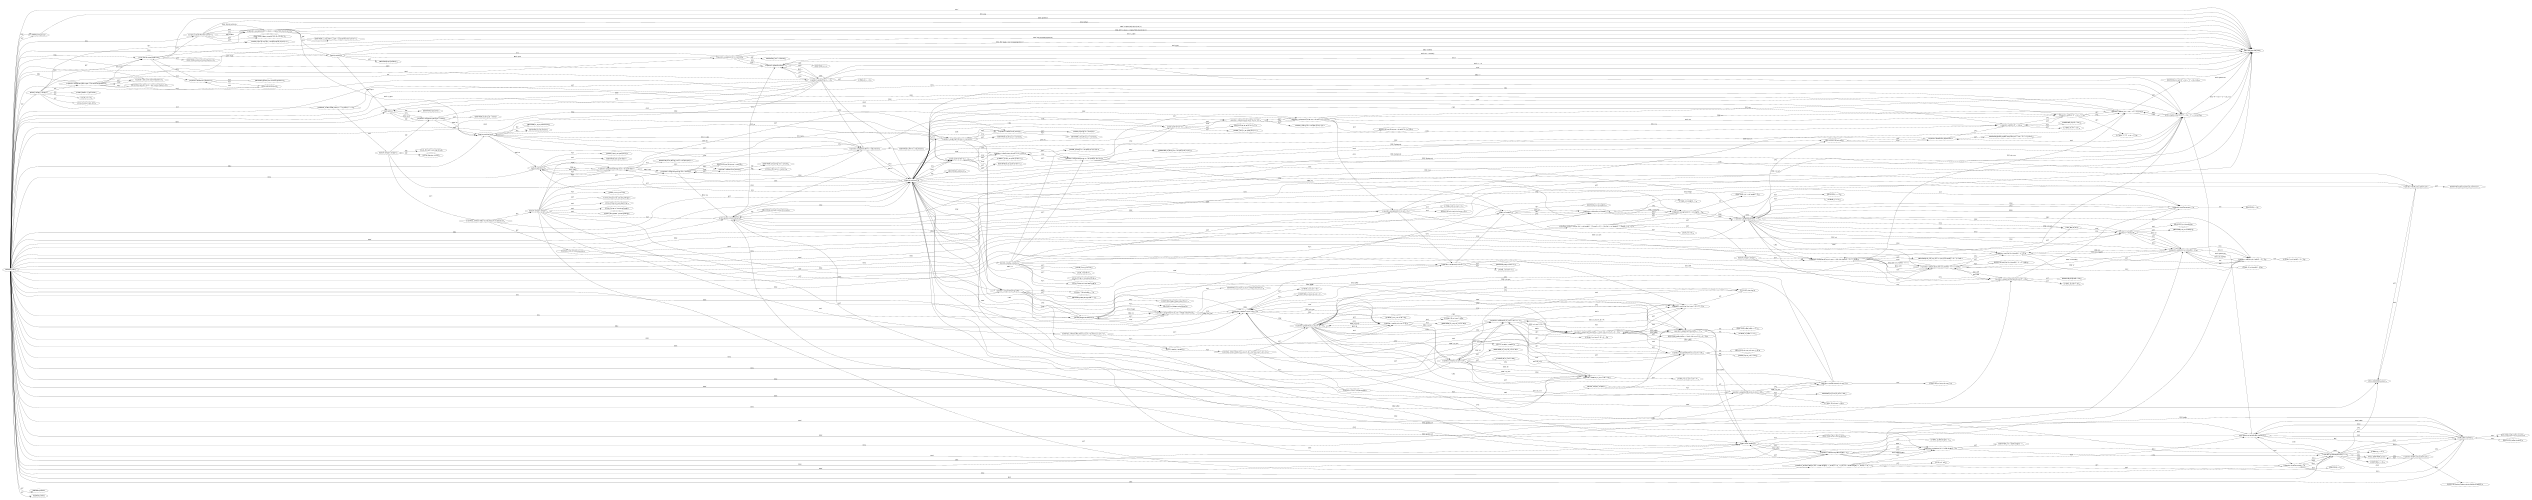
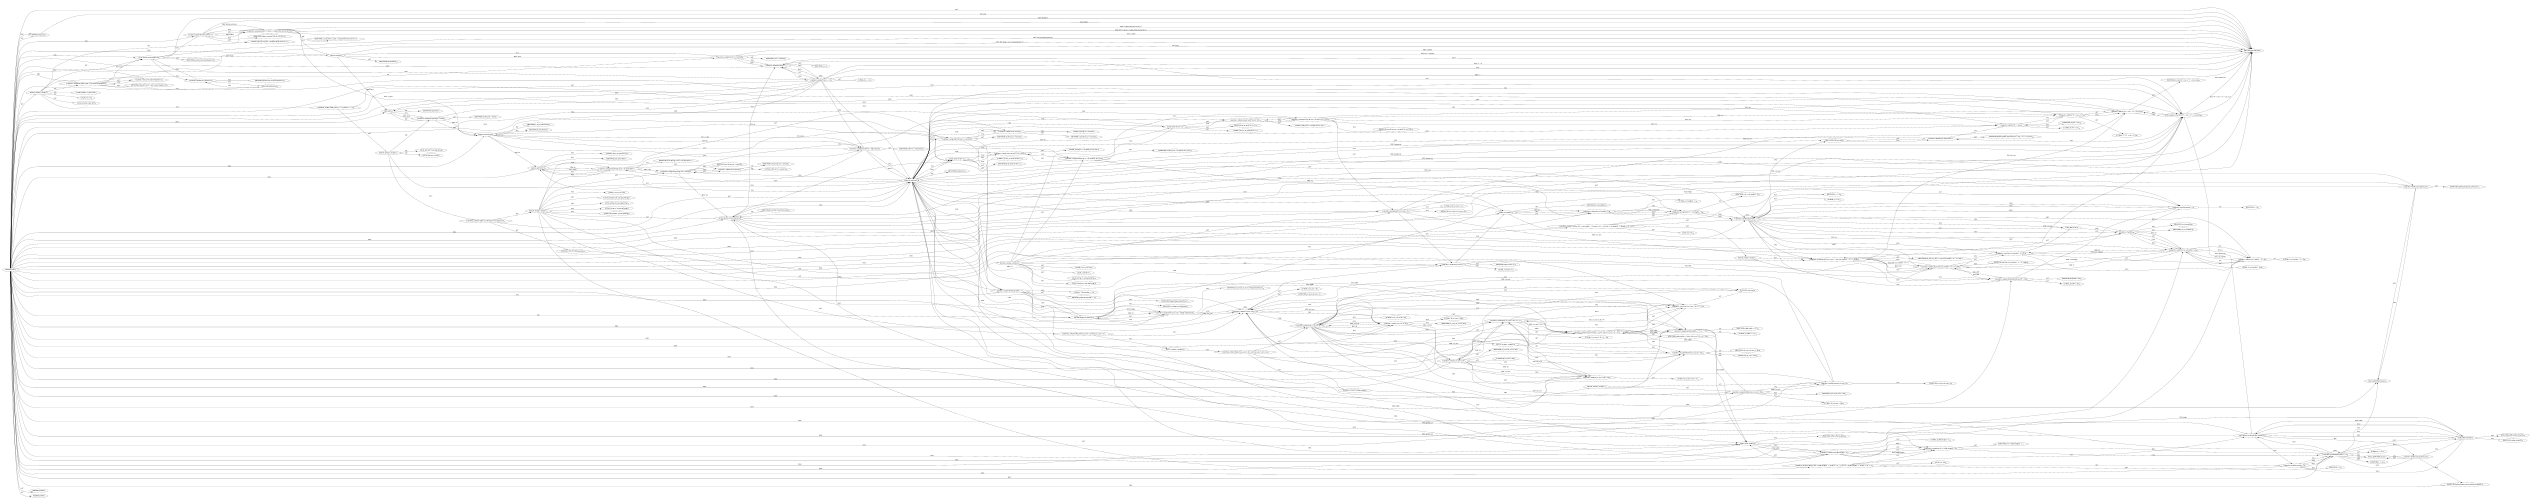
(1272, 300) -> (1271, 298)
(1147, 483) -> (1127, 486)
